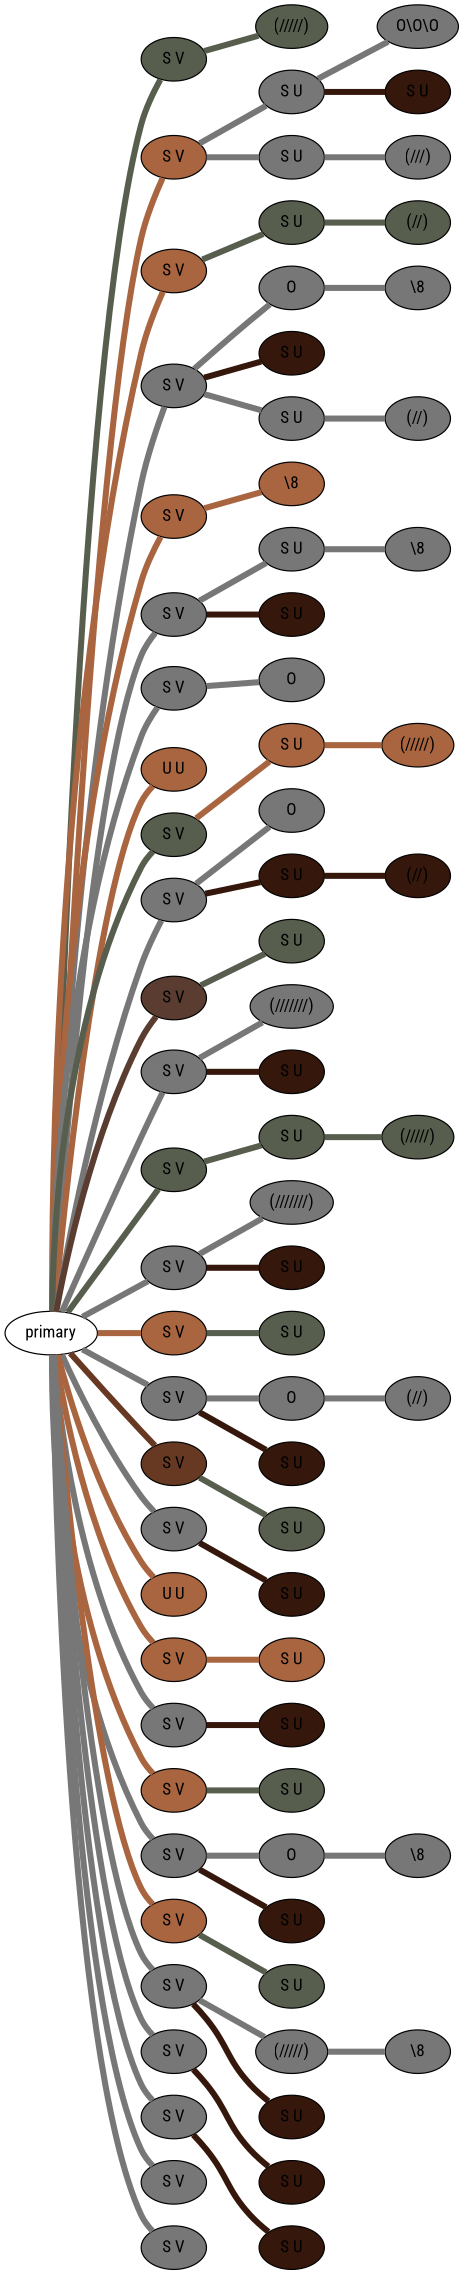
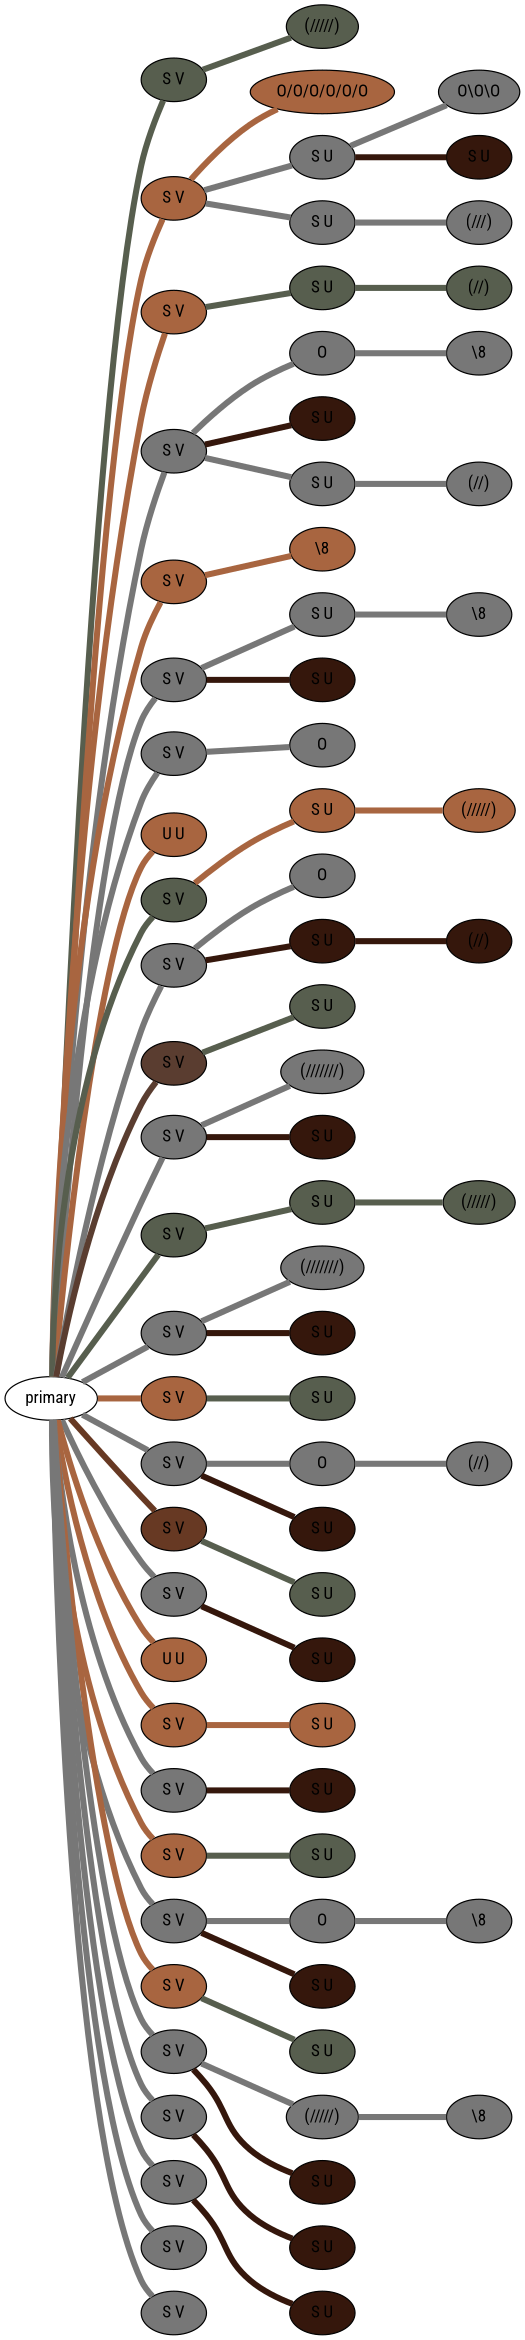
none -> (322, 92)
